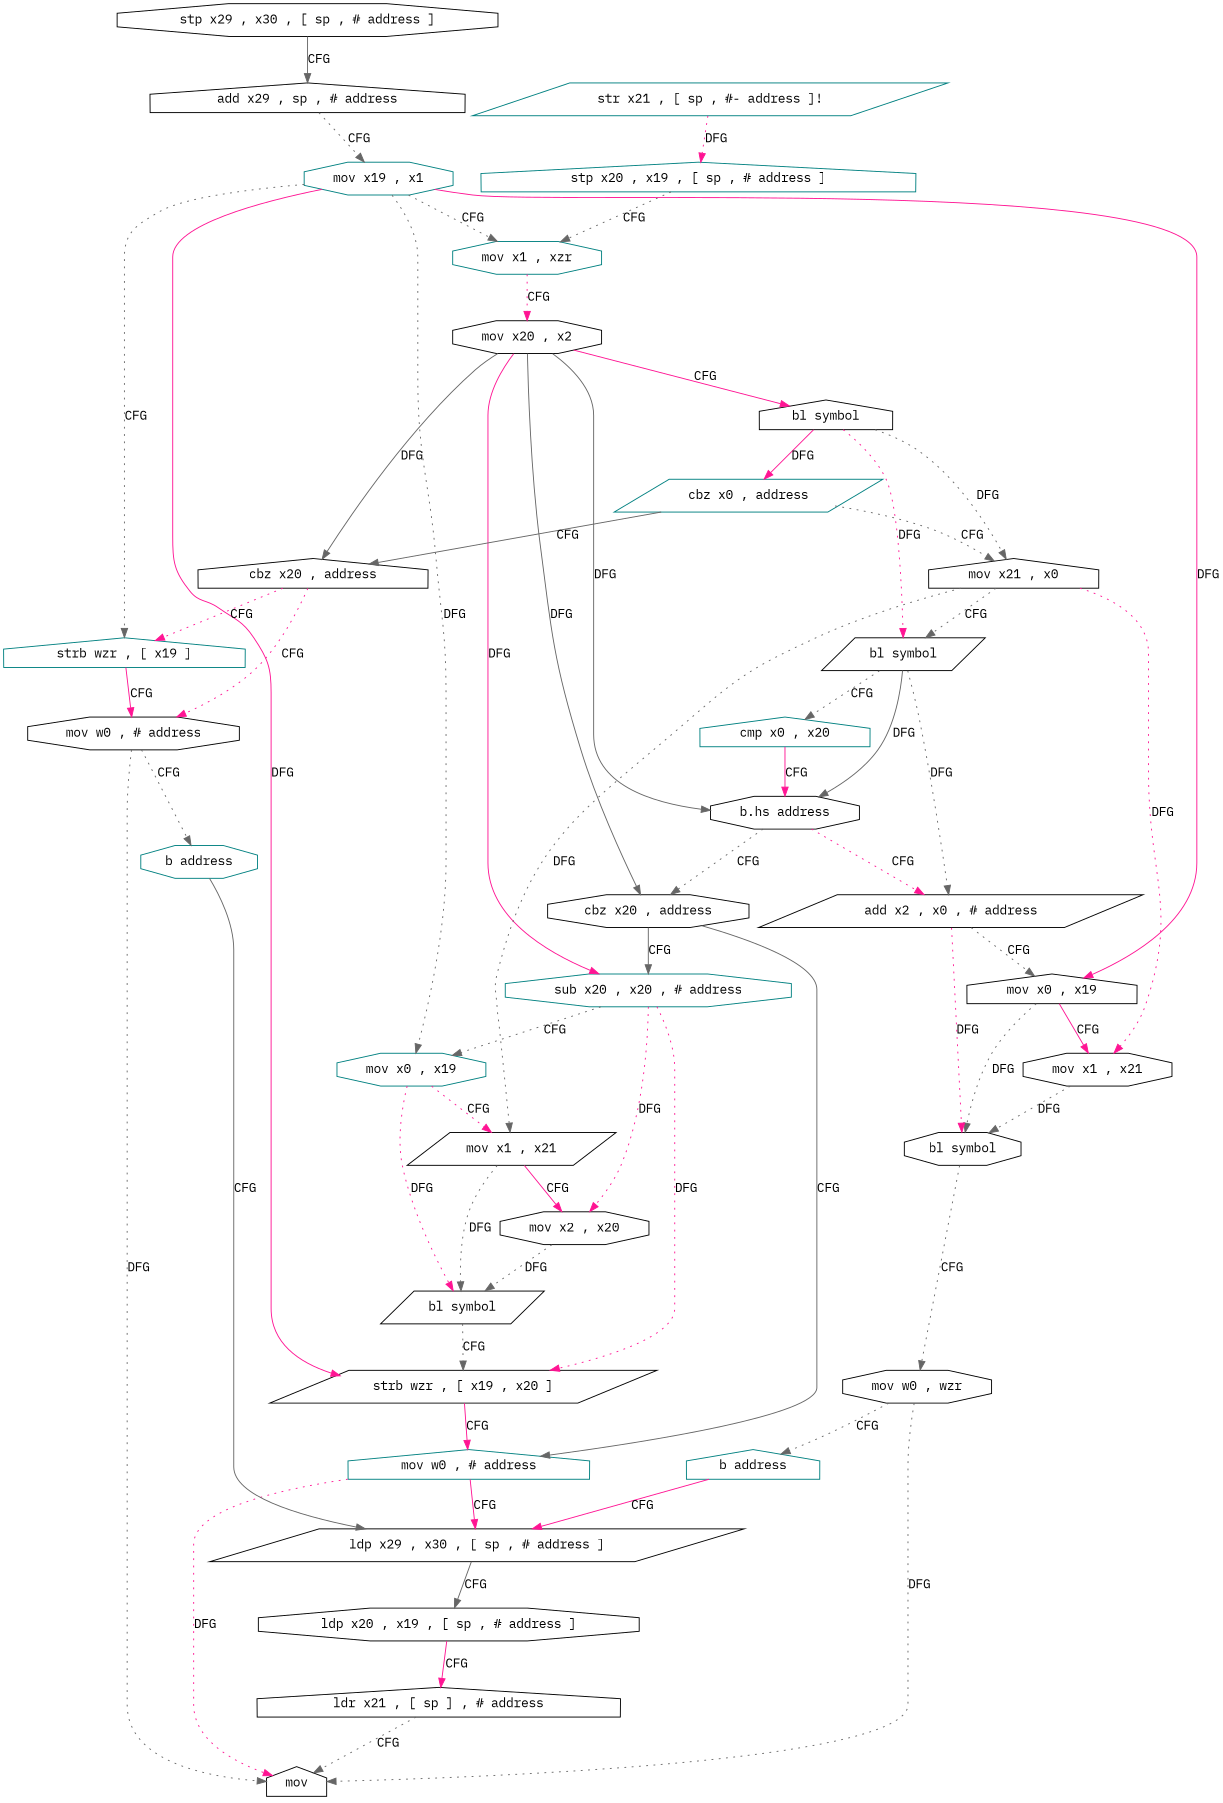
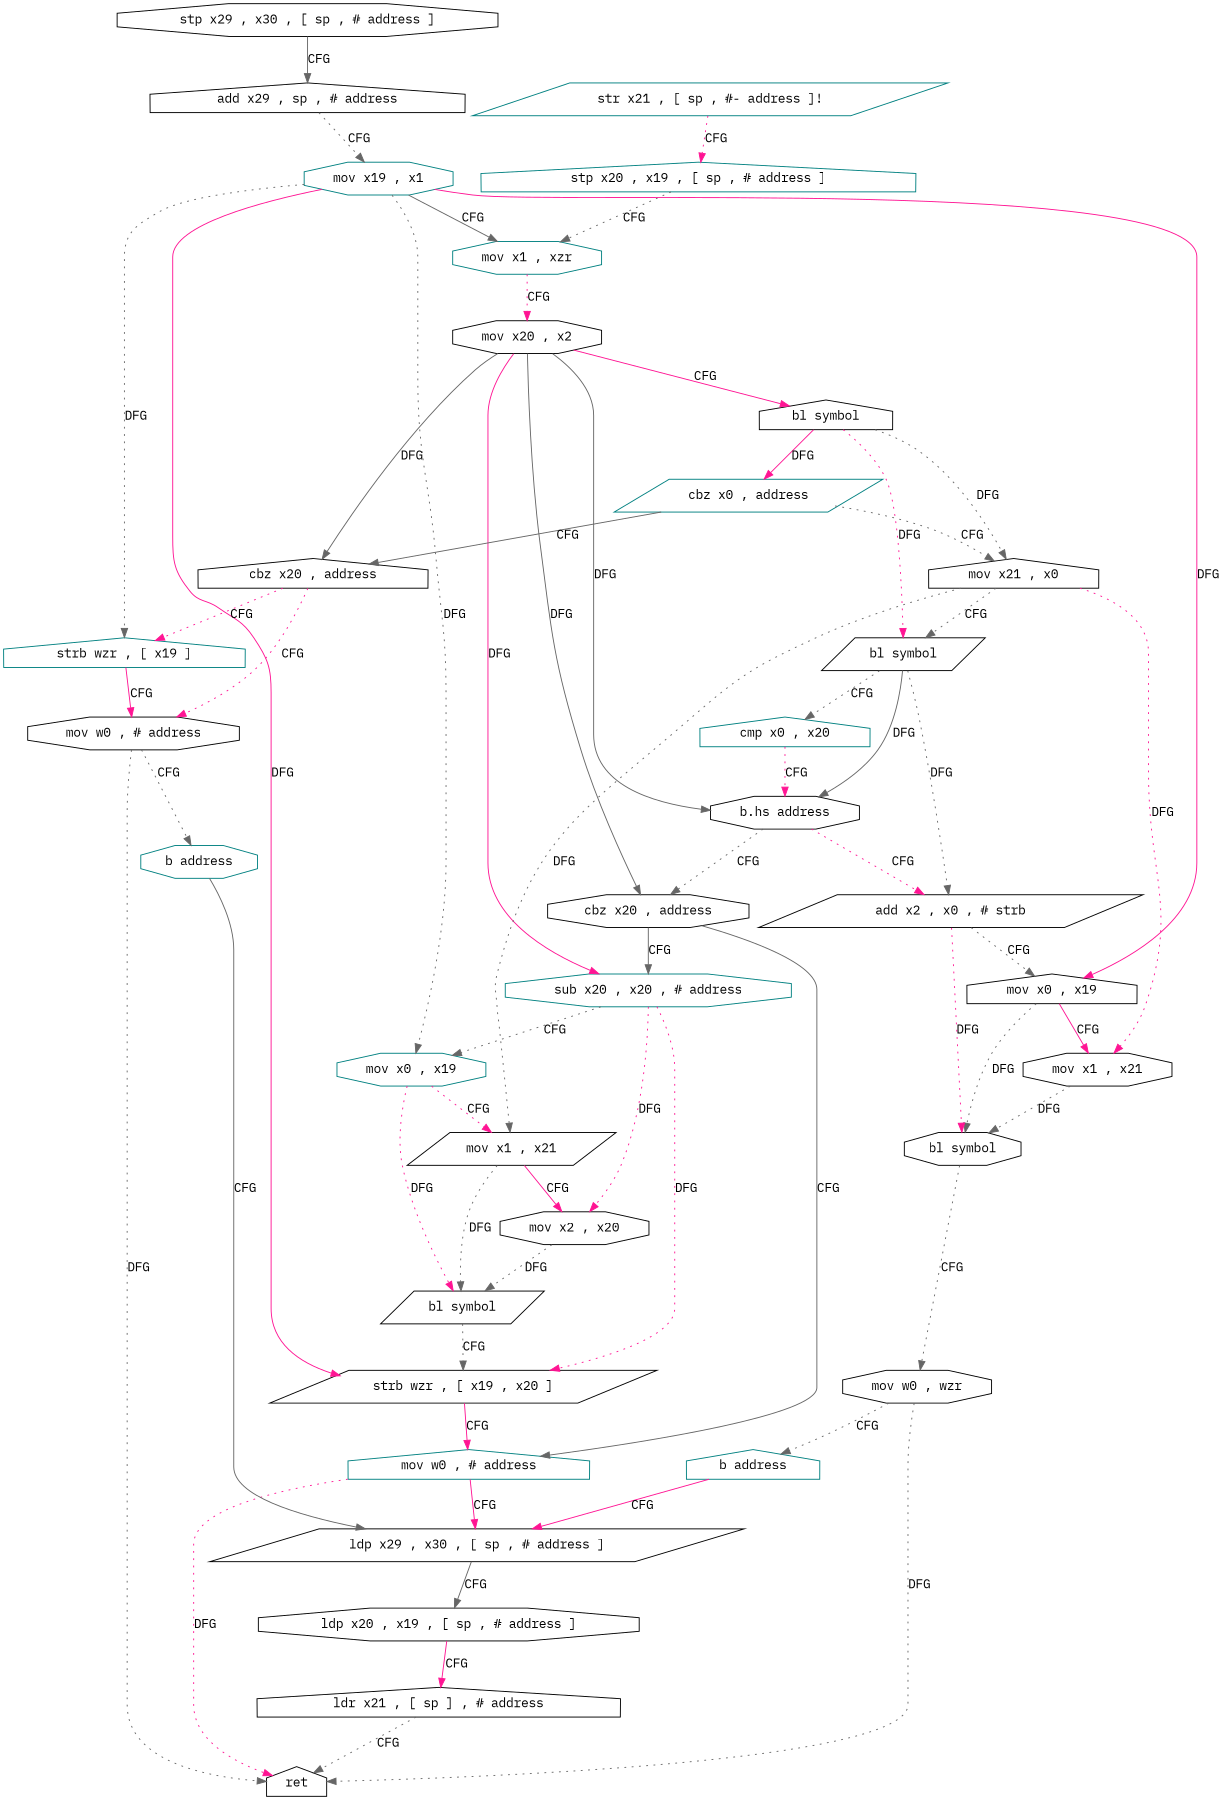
(716, 139) -> (716, 139)
(449, 216) -> (449, 216)
(136, 416) -> (136, 416)
(785, 767) -> (785, 767)
(951, 911) -> (951, 911)
(297, 1783) -> (297, 1783)
